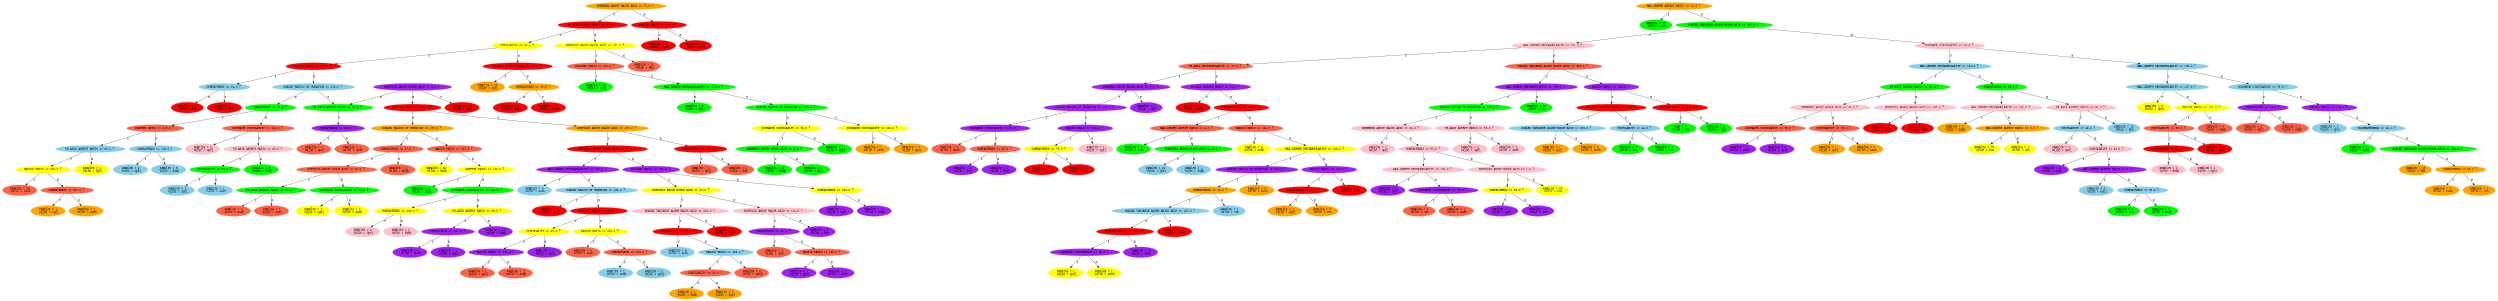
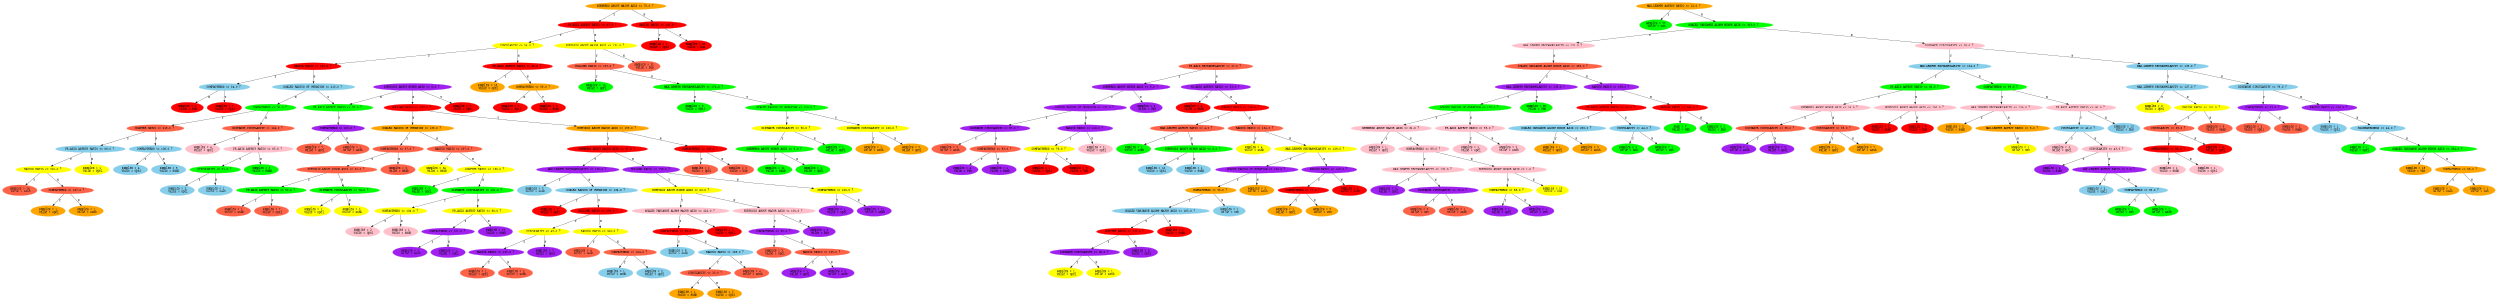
(1384, 56) -> none
(1112, 99) -> (1109, 97)
(1984, 149) -> none
